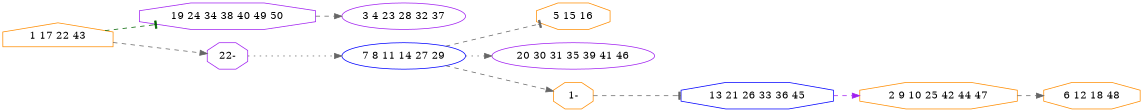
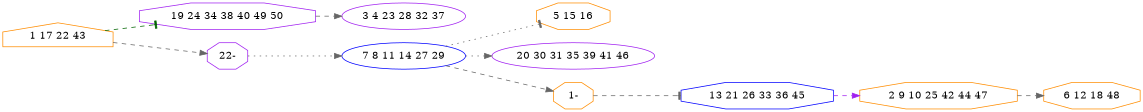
(492, 35) -> (492, 35)
